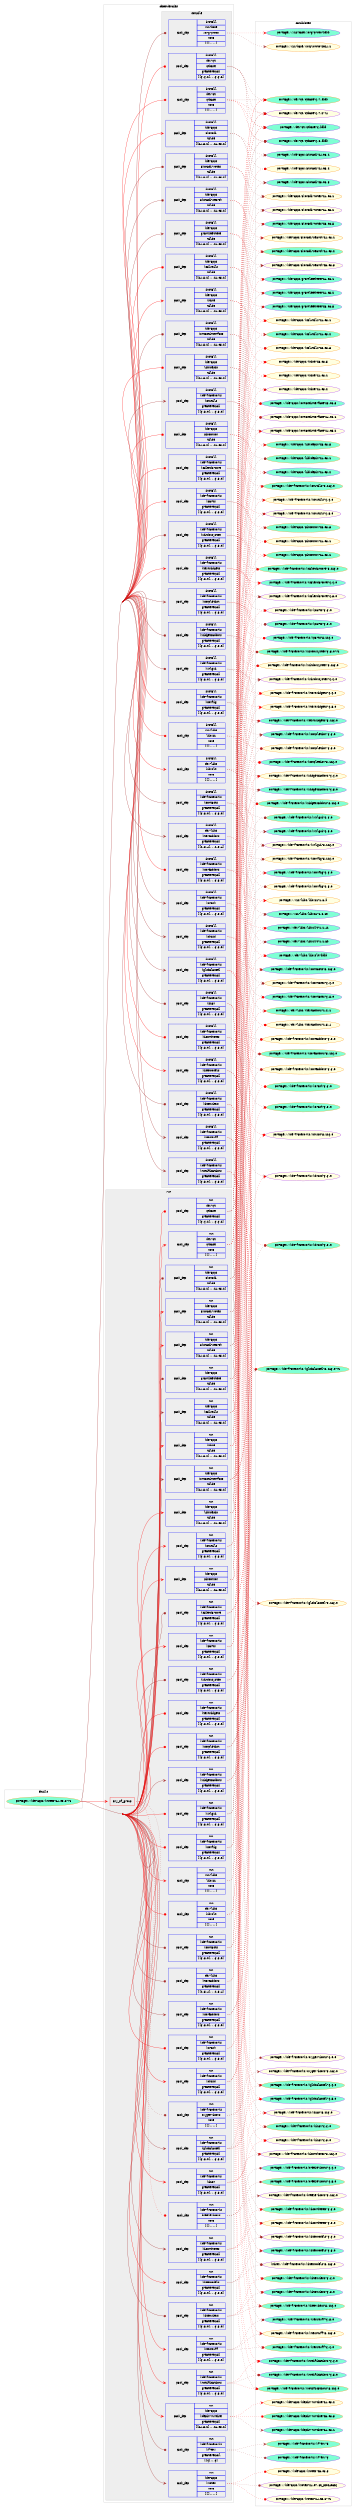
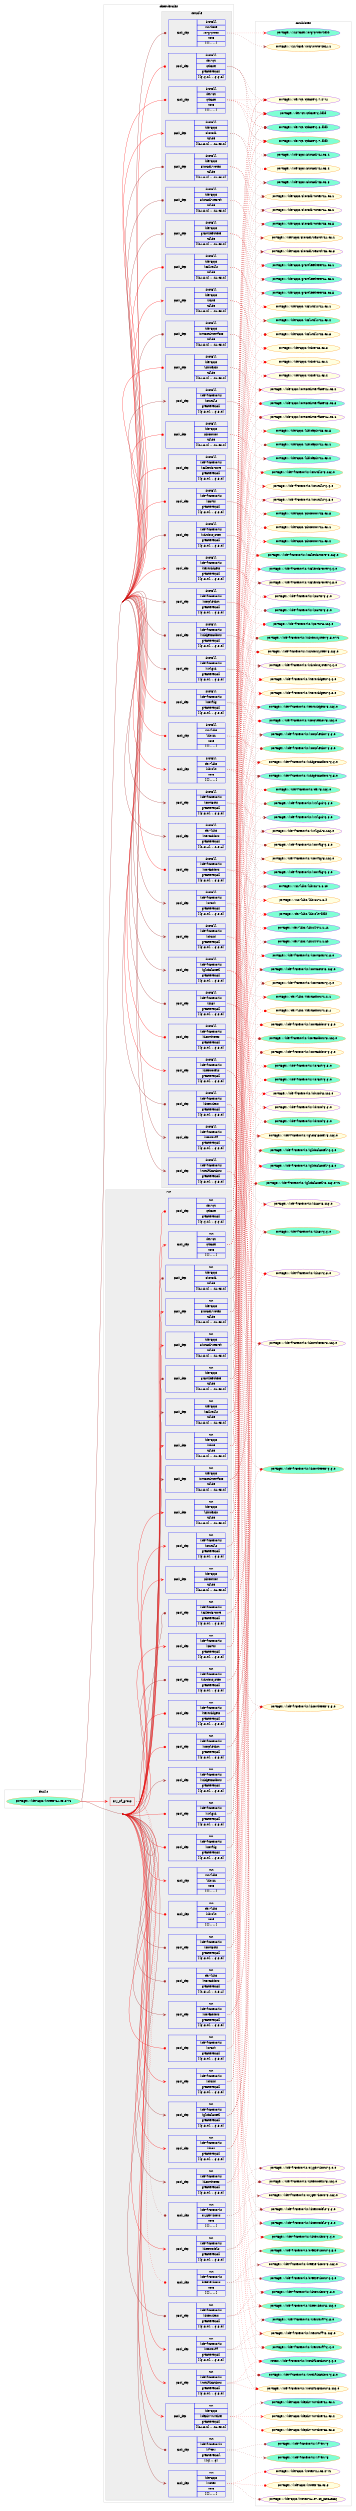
(303, 252) -> none
(303, 749) -> (303, 749)
(303, 804) -> (303, 790)
(303, 2265) -> (303, 2182)
(303, 2361) -> (303, 2361)
(303, 2389) -> (303, 2389)
(303, 2417) -> (303, 2430)
